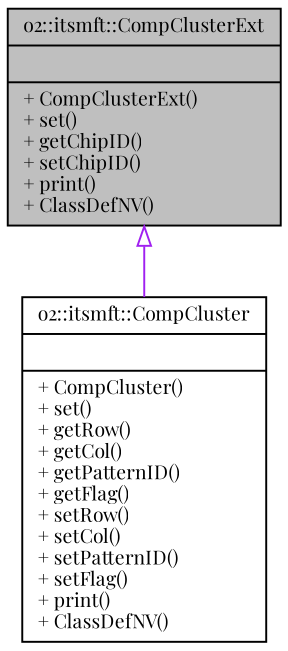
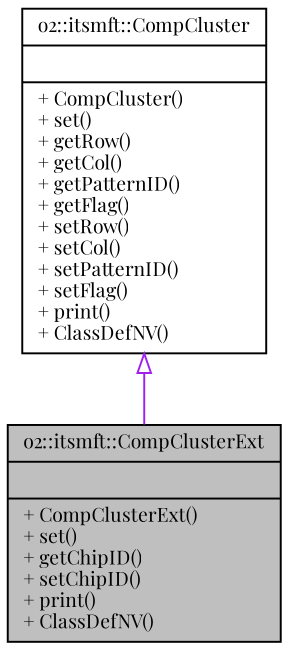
(144, 272) -> (144, 399)
